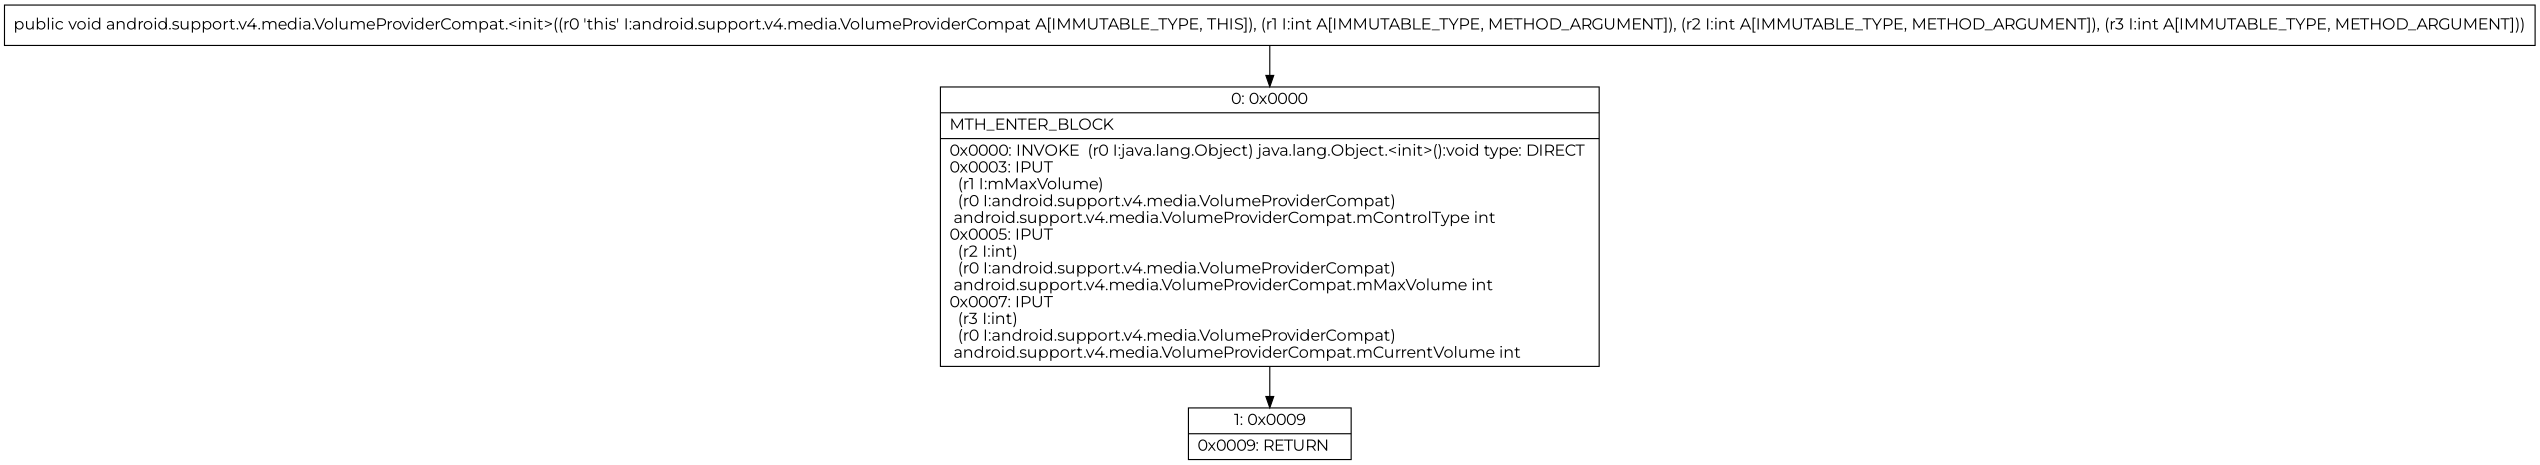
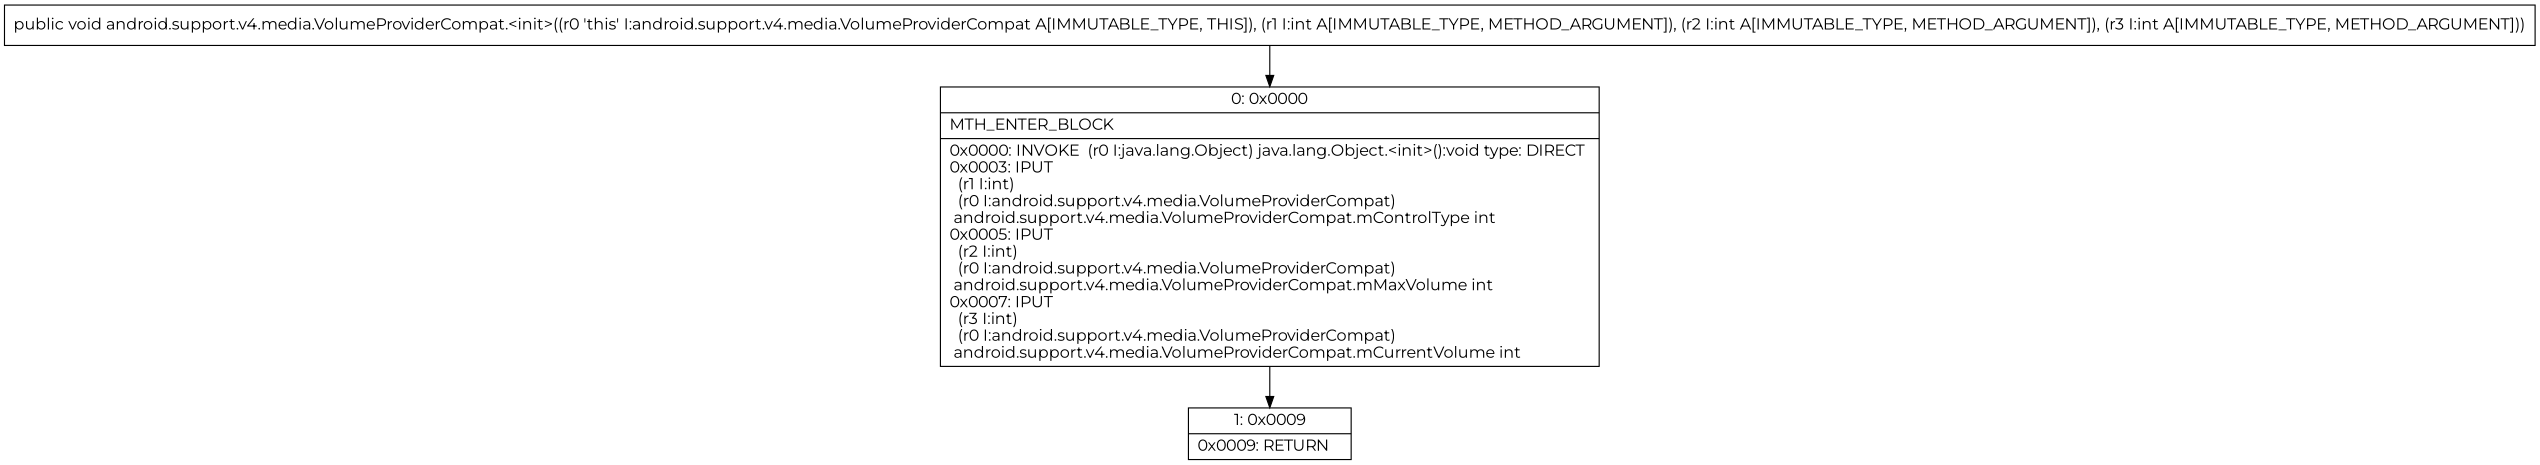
(1027, 185) -> (982, 185)
